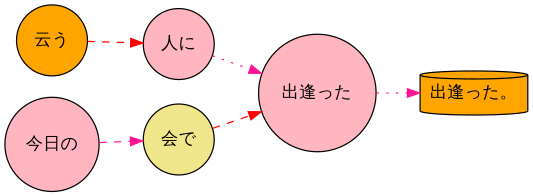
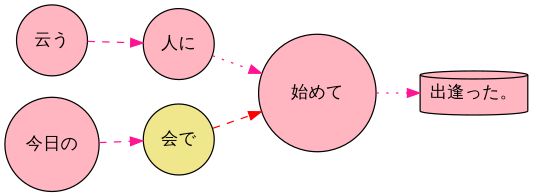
(52, 40) -> (52, 40)
(109, 42) -> (109, 42)
(317, 93) -> (317, 93)
(474, 93) -> (474, 93)
